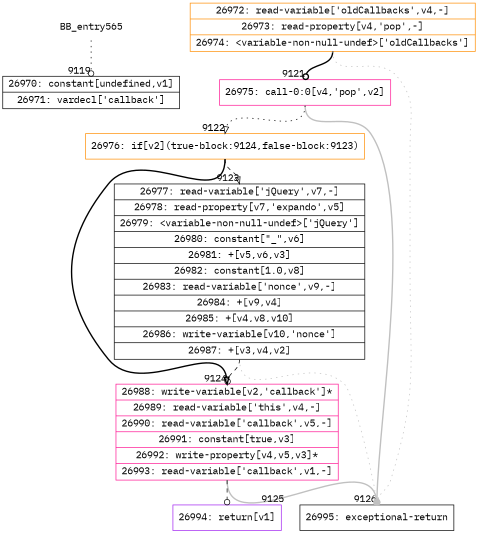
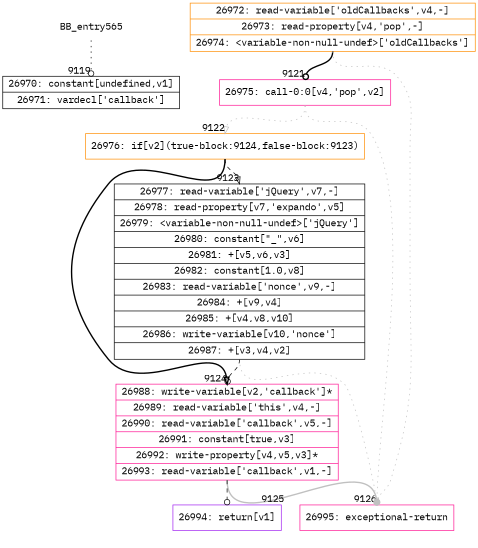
(269, 120) -> (269, 120)
(392, 276) -> (392, 276)
(377, 518) -> (377, 518)
